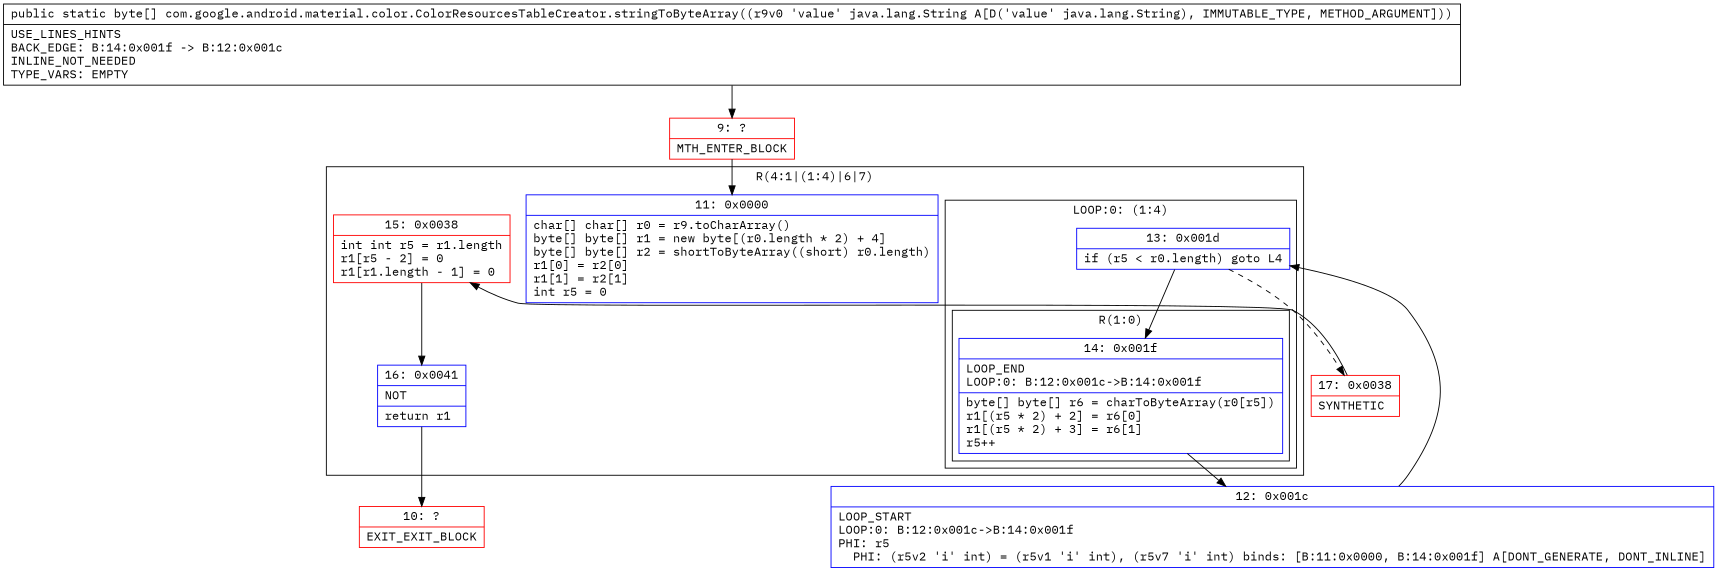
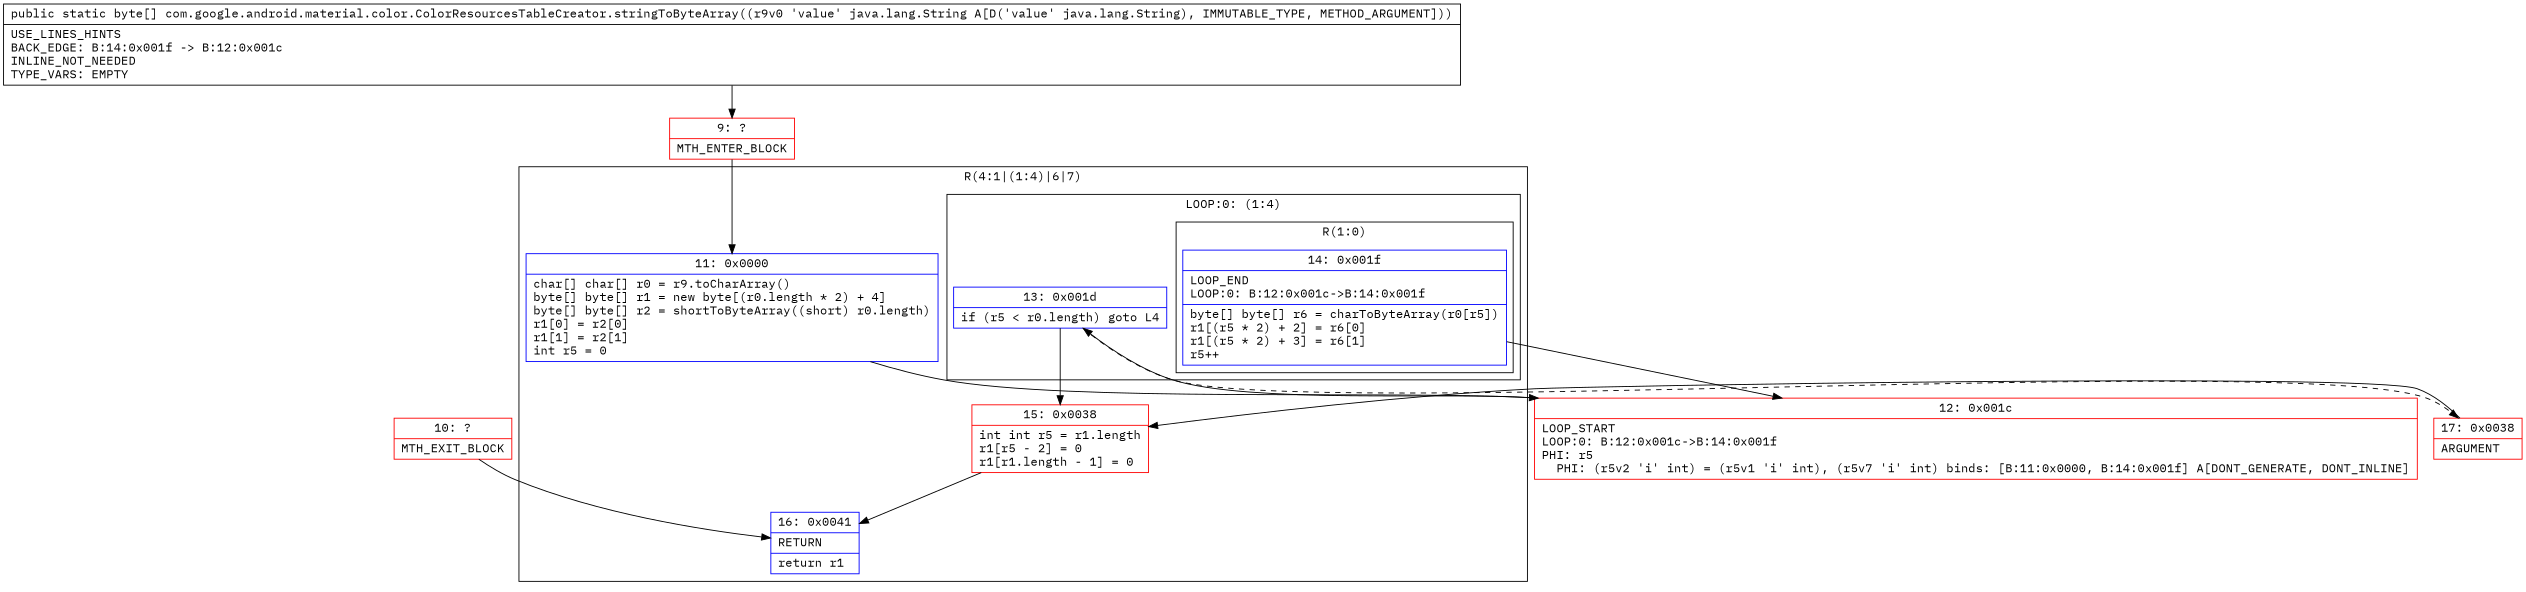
(1162, 300) -> (1060, 362)
none -> (1198, 394)
(396, 395) -> (800, 543)
(1352, 406) -> (2471, 449)
(422, 462) -> (616, 511)
(1272, 527) -> (1976, 439)
(422, 537) -> (453, 449)
